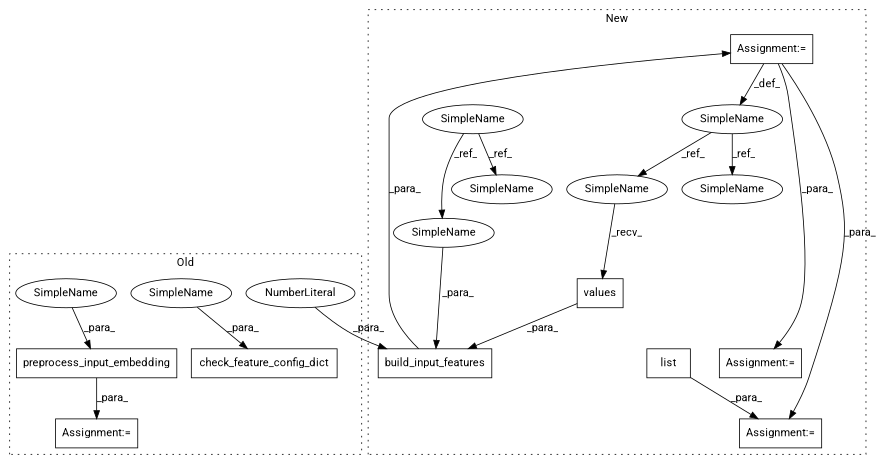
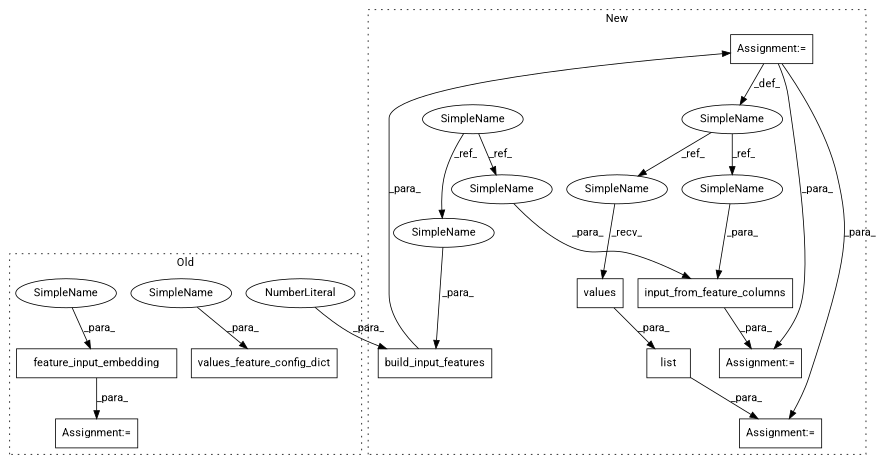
none -> (715, 293)
(526, 325) -> (631, 325)
(97, 363) -> (97, 363)
(264, 363) -> (264, 363)
